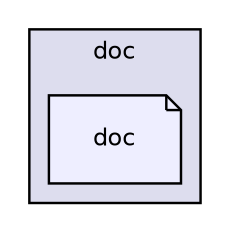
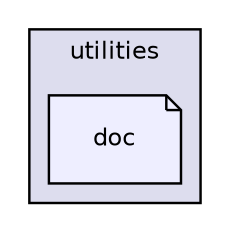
(115, 53) -> (115, 53)
